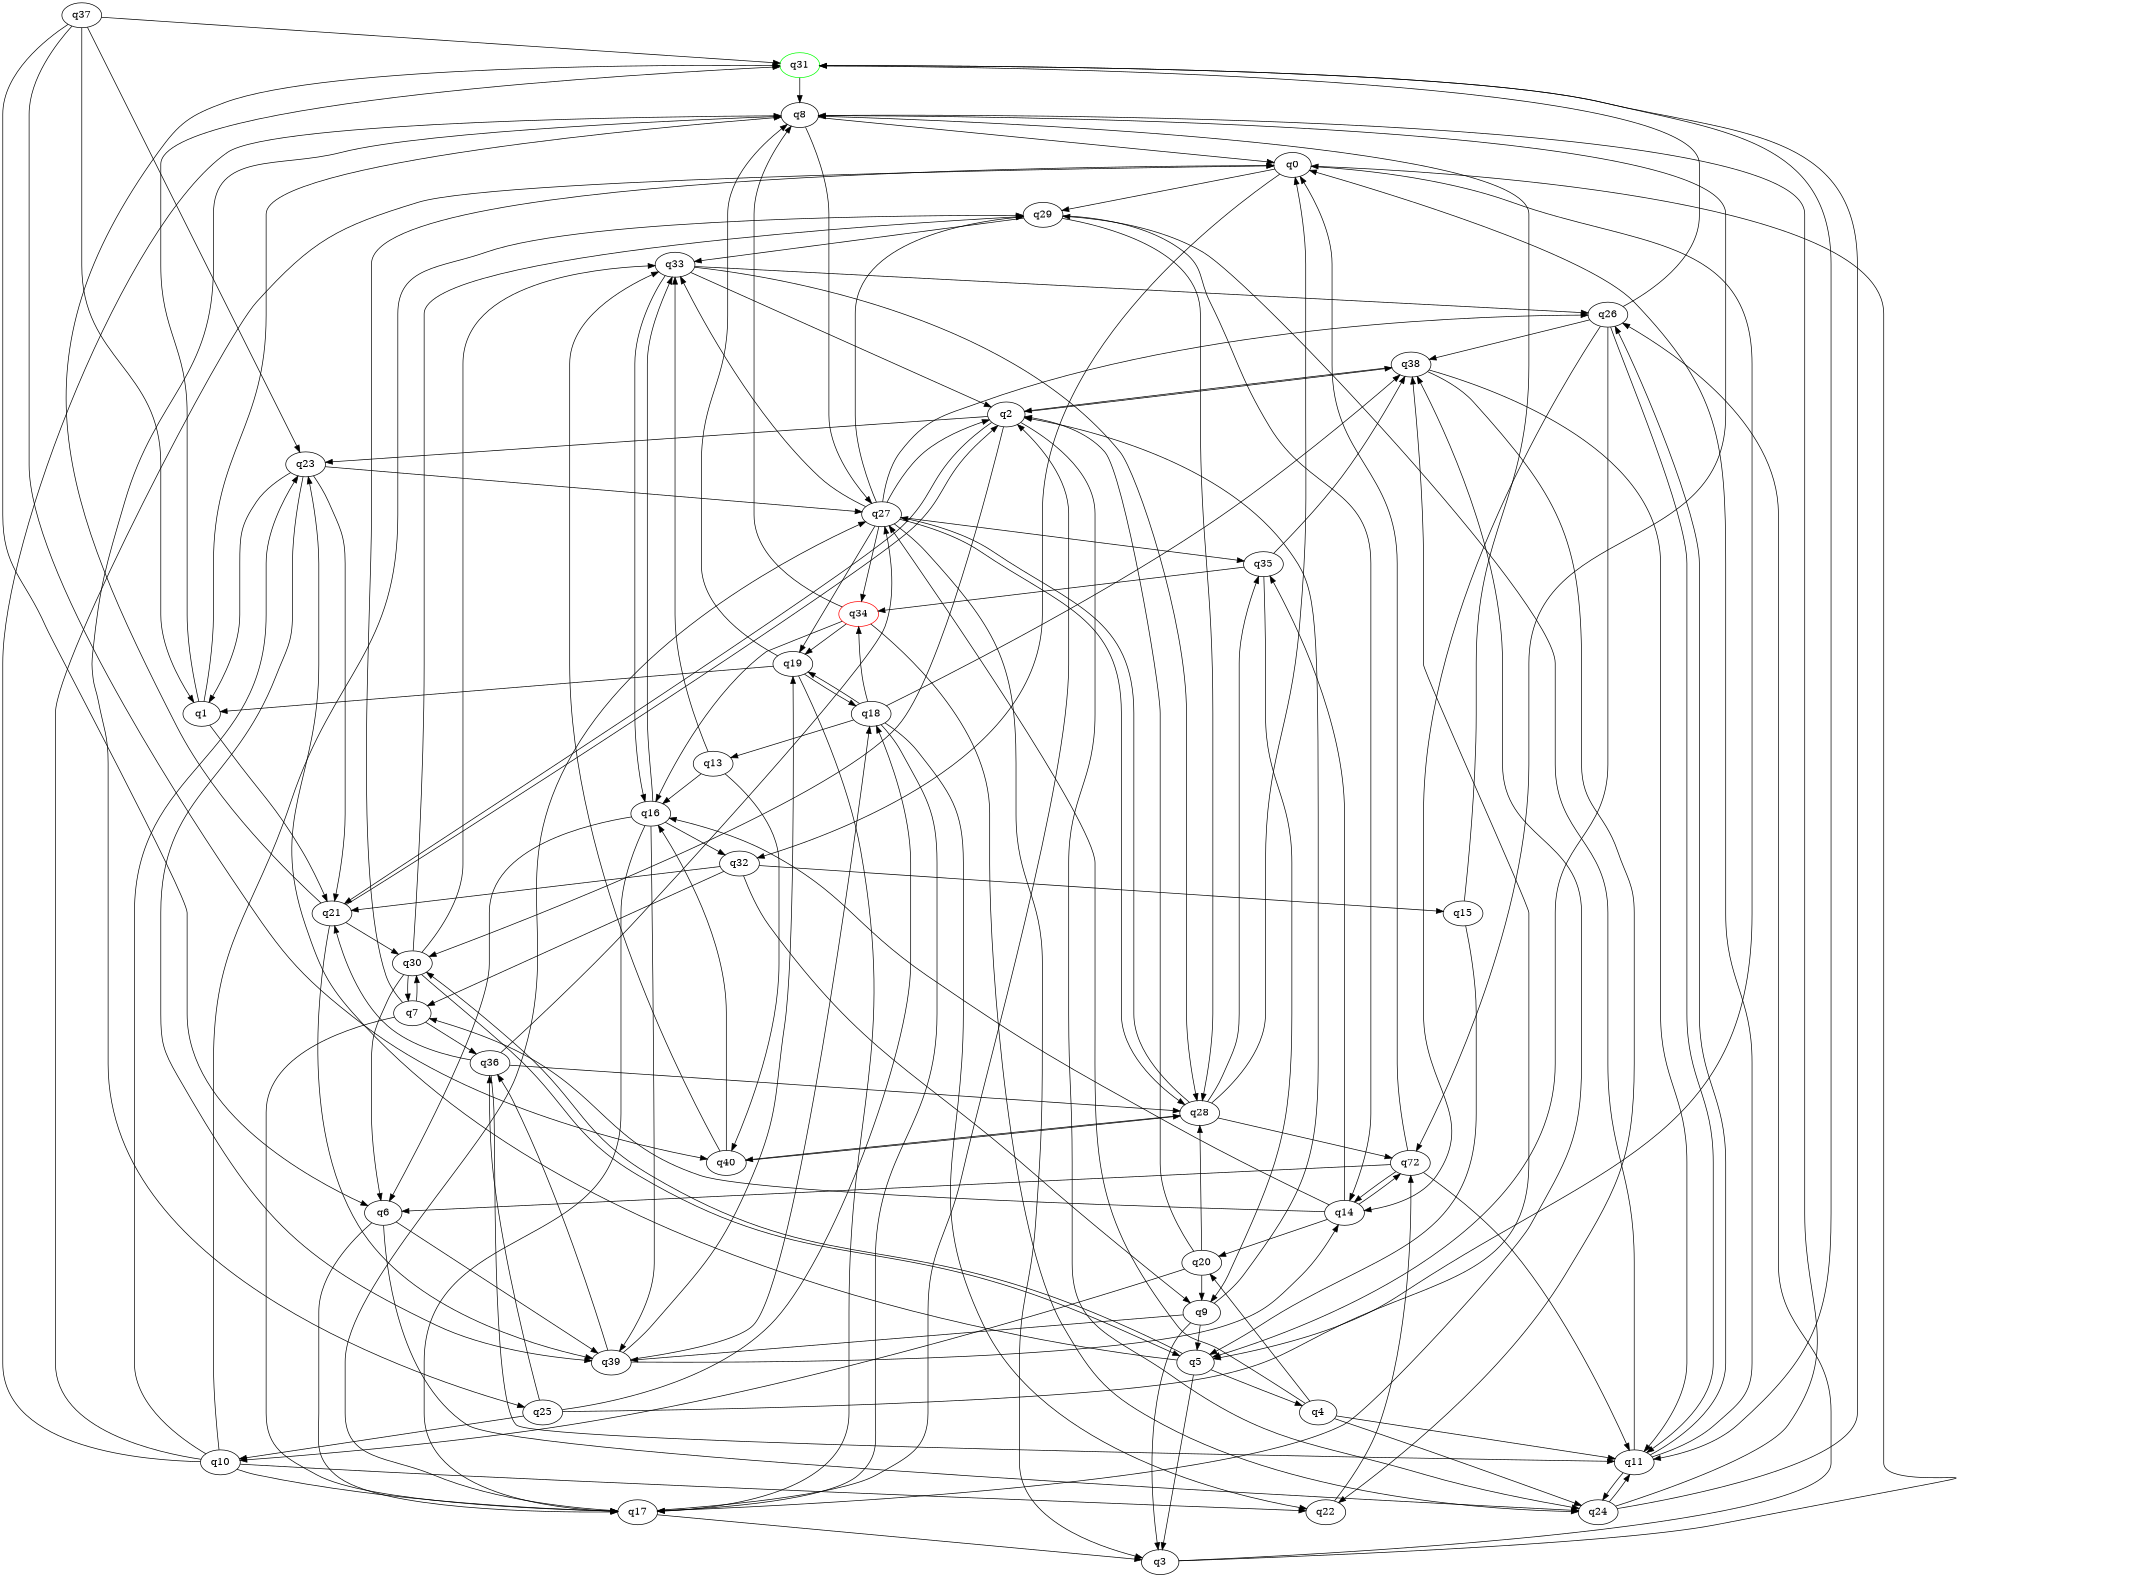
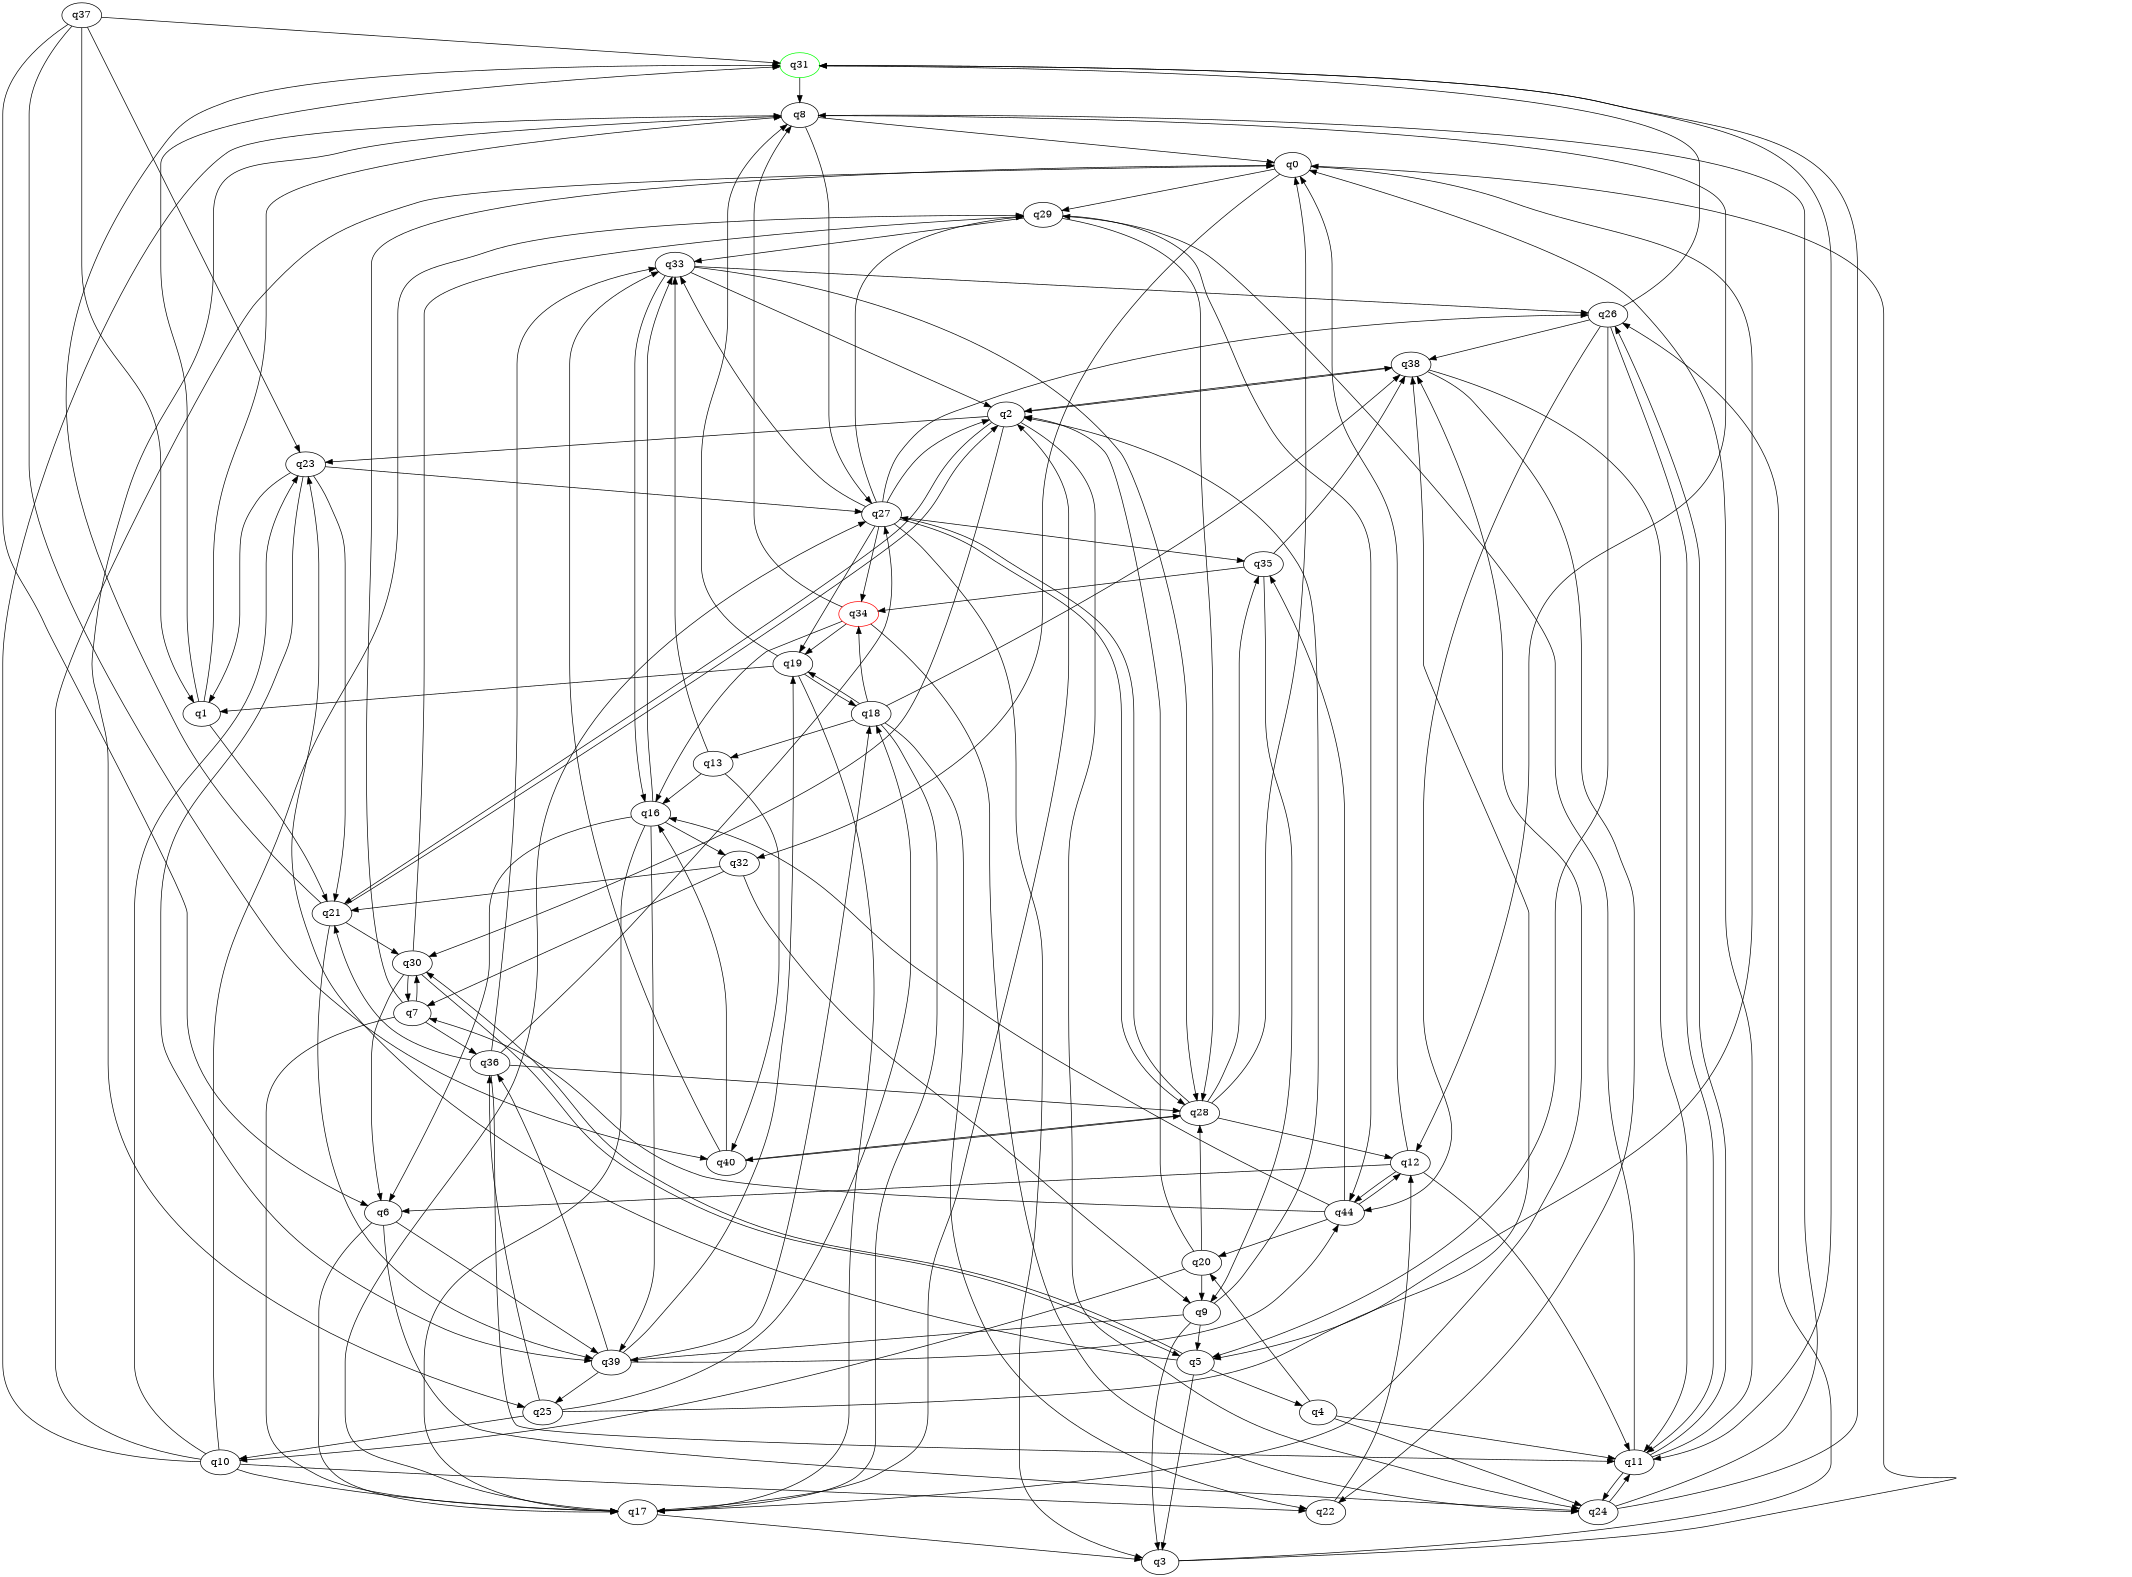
(463, 549) -> (517, 620)
(1463, 913) -> none
(1095, 985) -> none
(1410, 1163) -> (1410, 1163)
(1345, 1213) -> (1345, 1213)
none -> (580, 1385)
